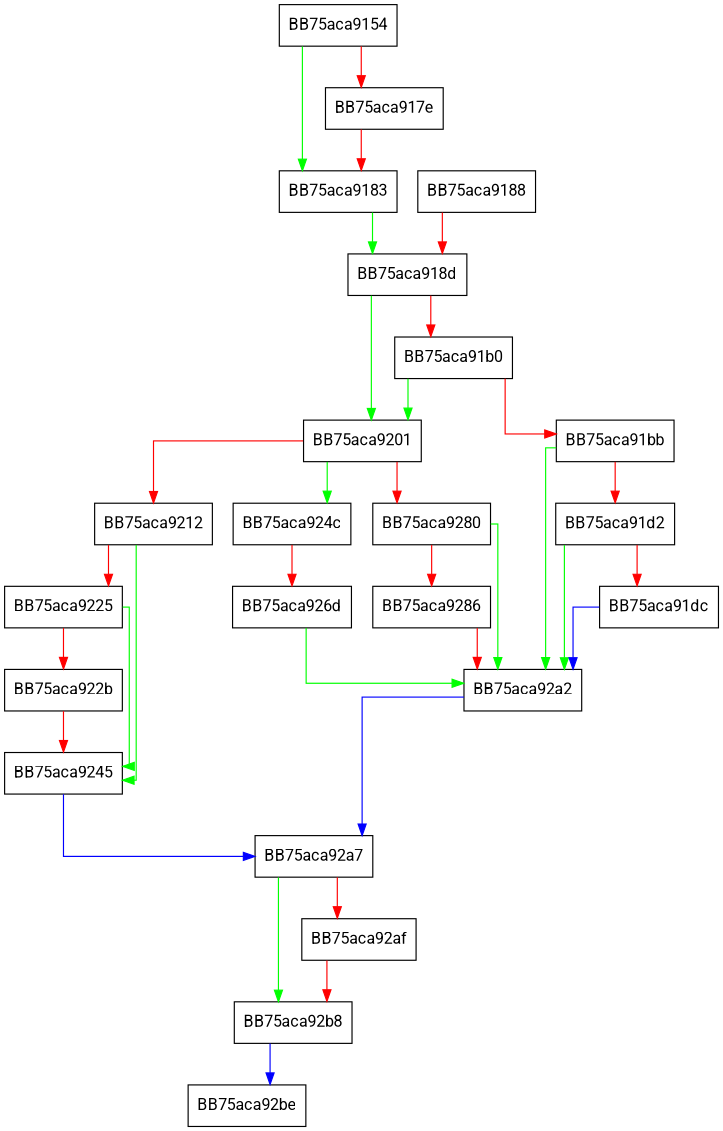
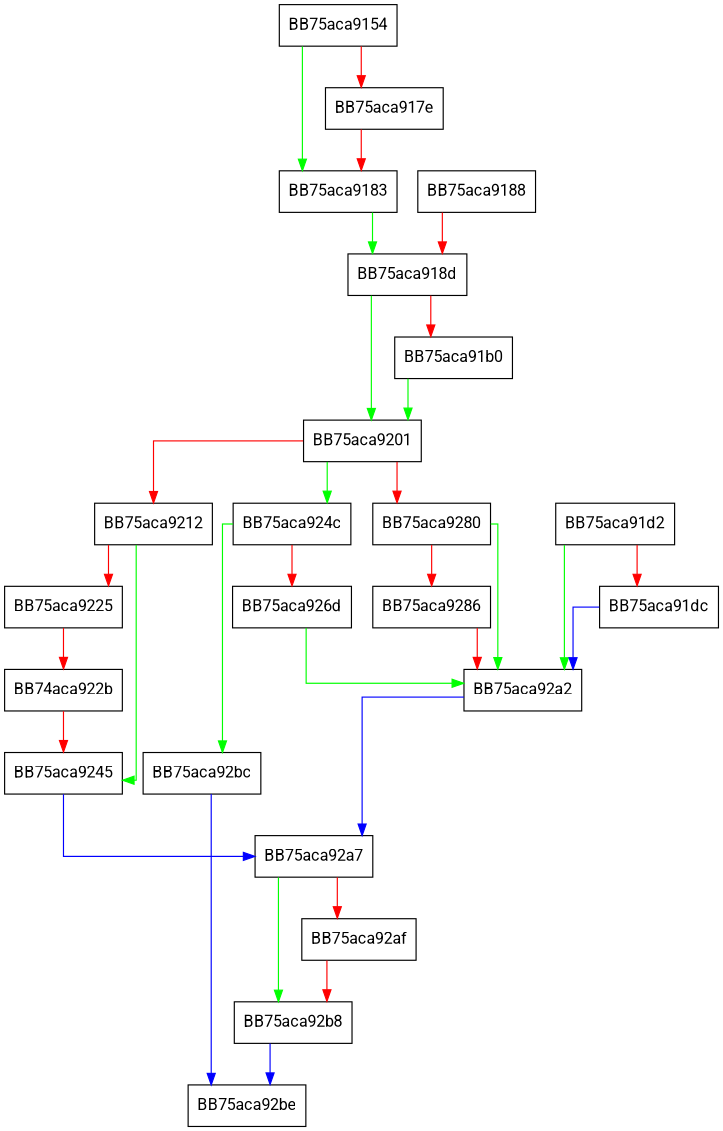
(615, 441) -> none
(129, 684) -> none
(63, 690) -> (63, 690)
none -> (202, 773)
